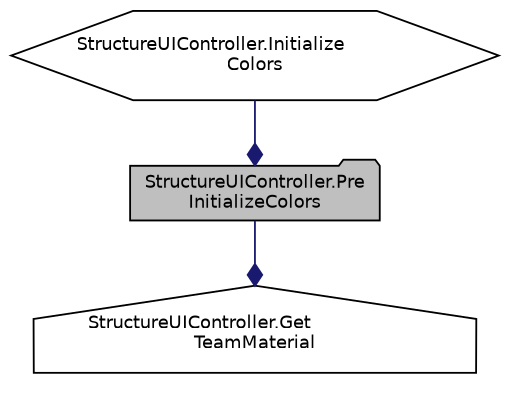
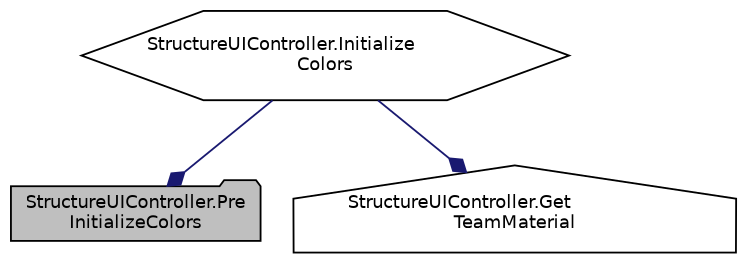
(255, 242) -> (414, 129)
